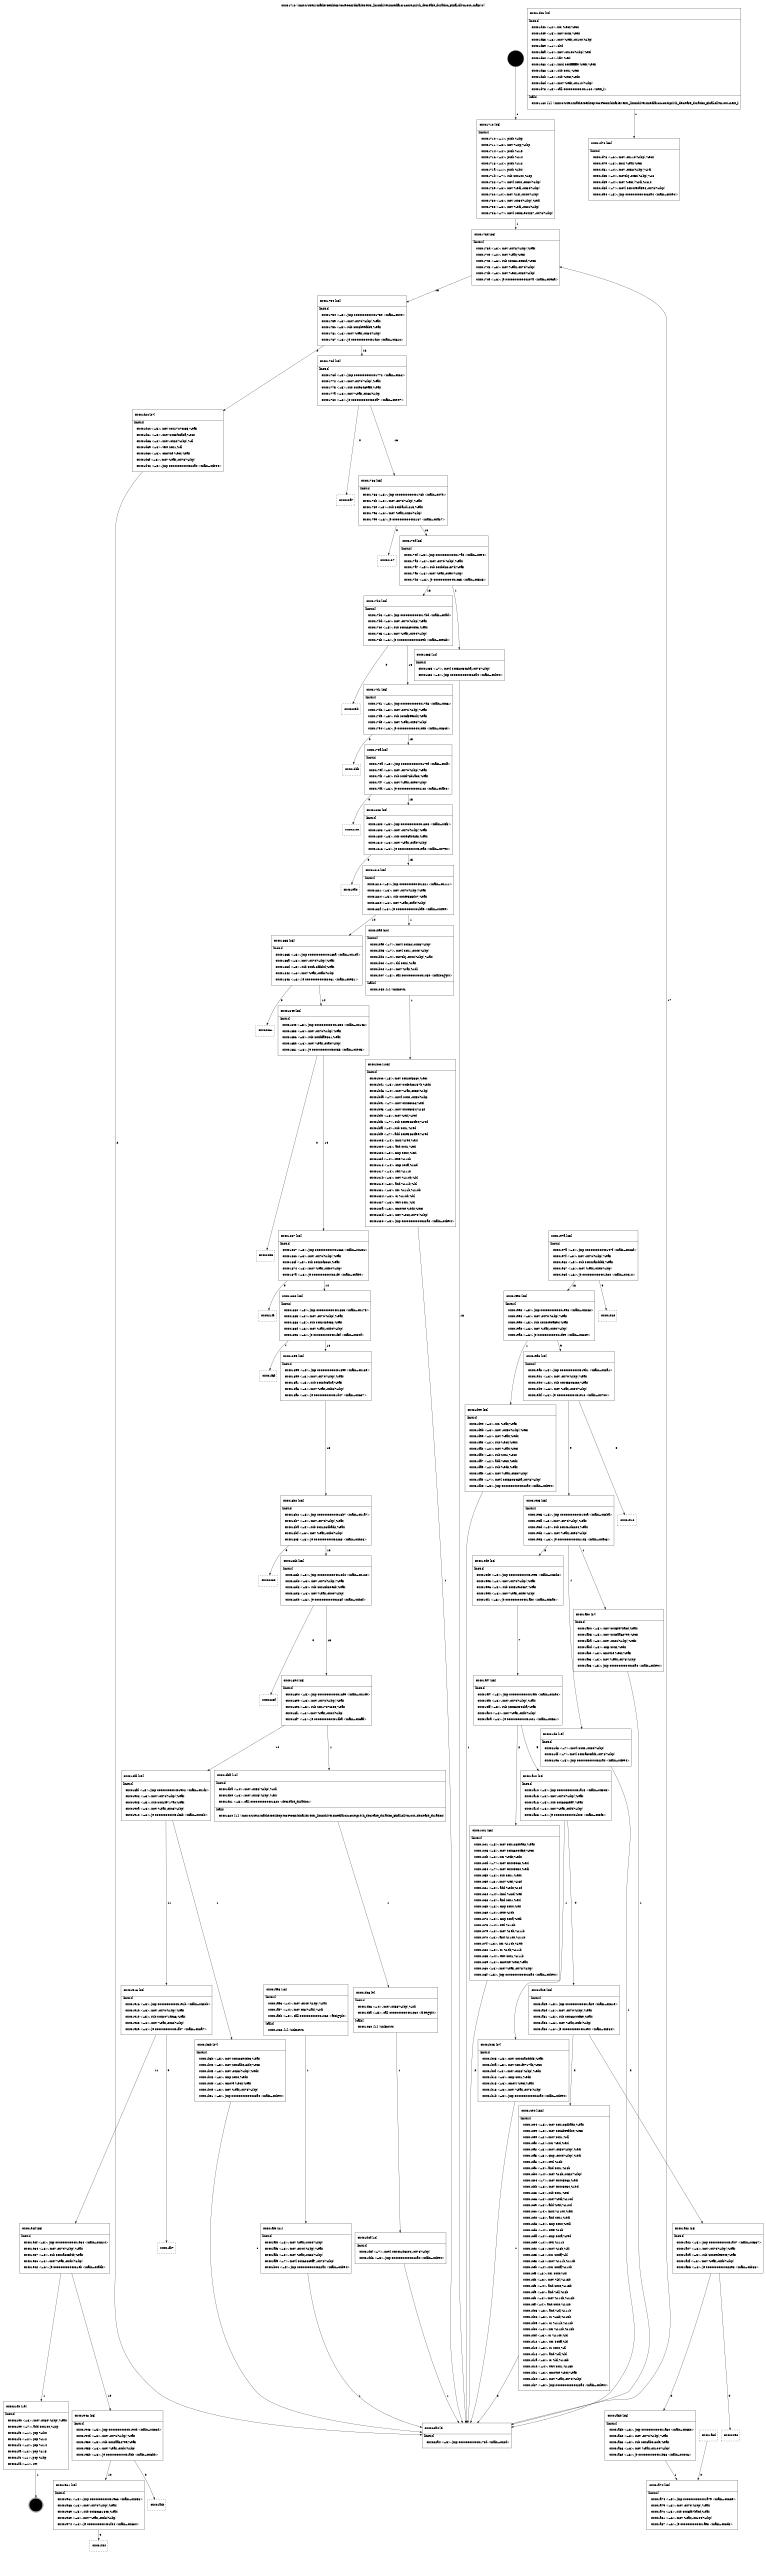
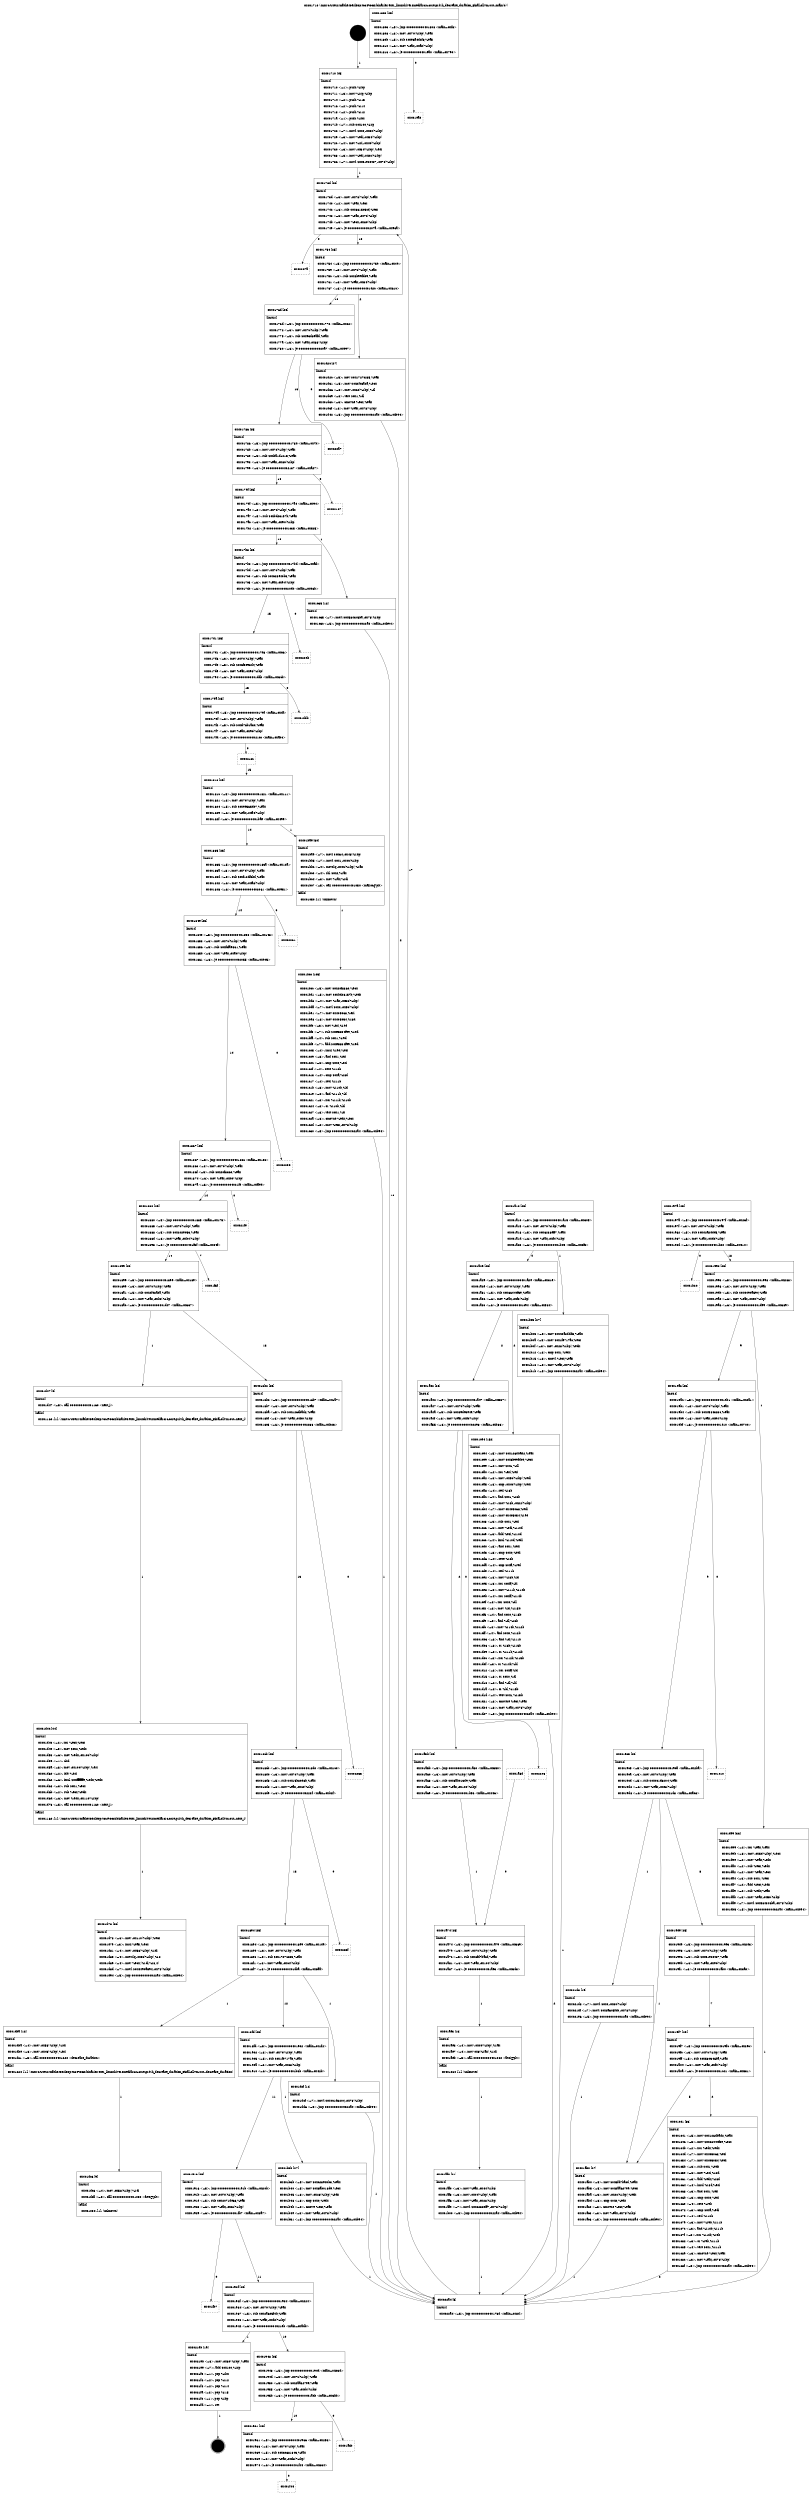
none -> (300, 269)
(408, 799) -> none
(408, 859) -> (246, 769)
none -> (140, 1406)
(527, 1748) -> (664, 2119)
none -> (480, 2000)
(398, 2132) -> (329, 2024)
